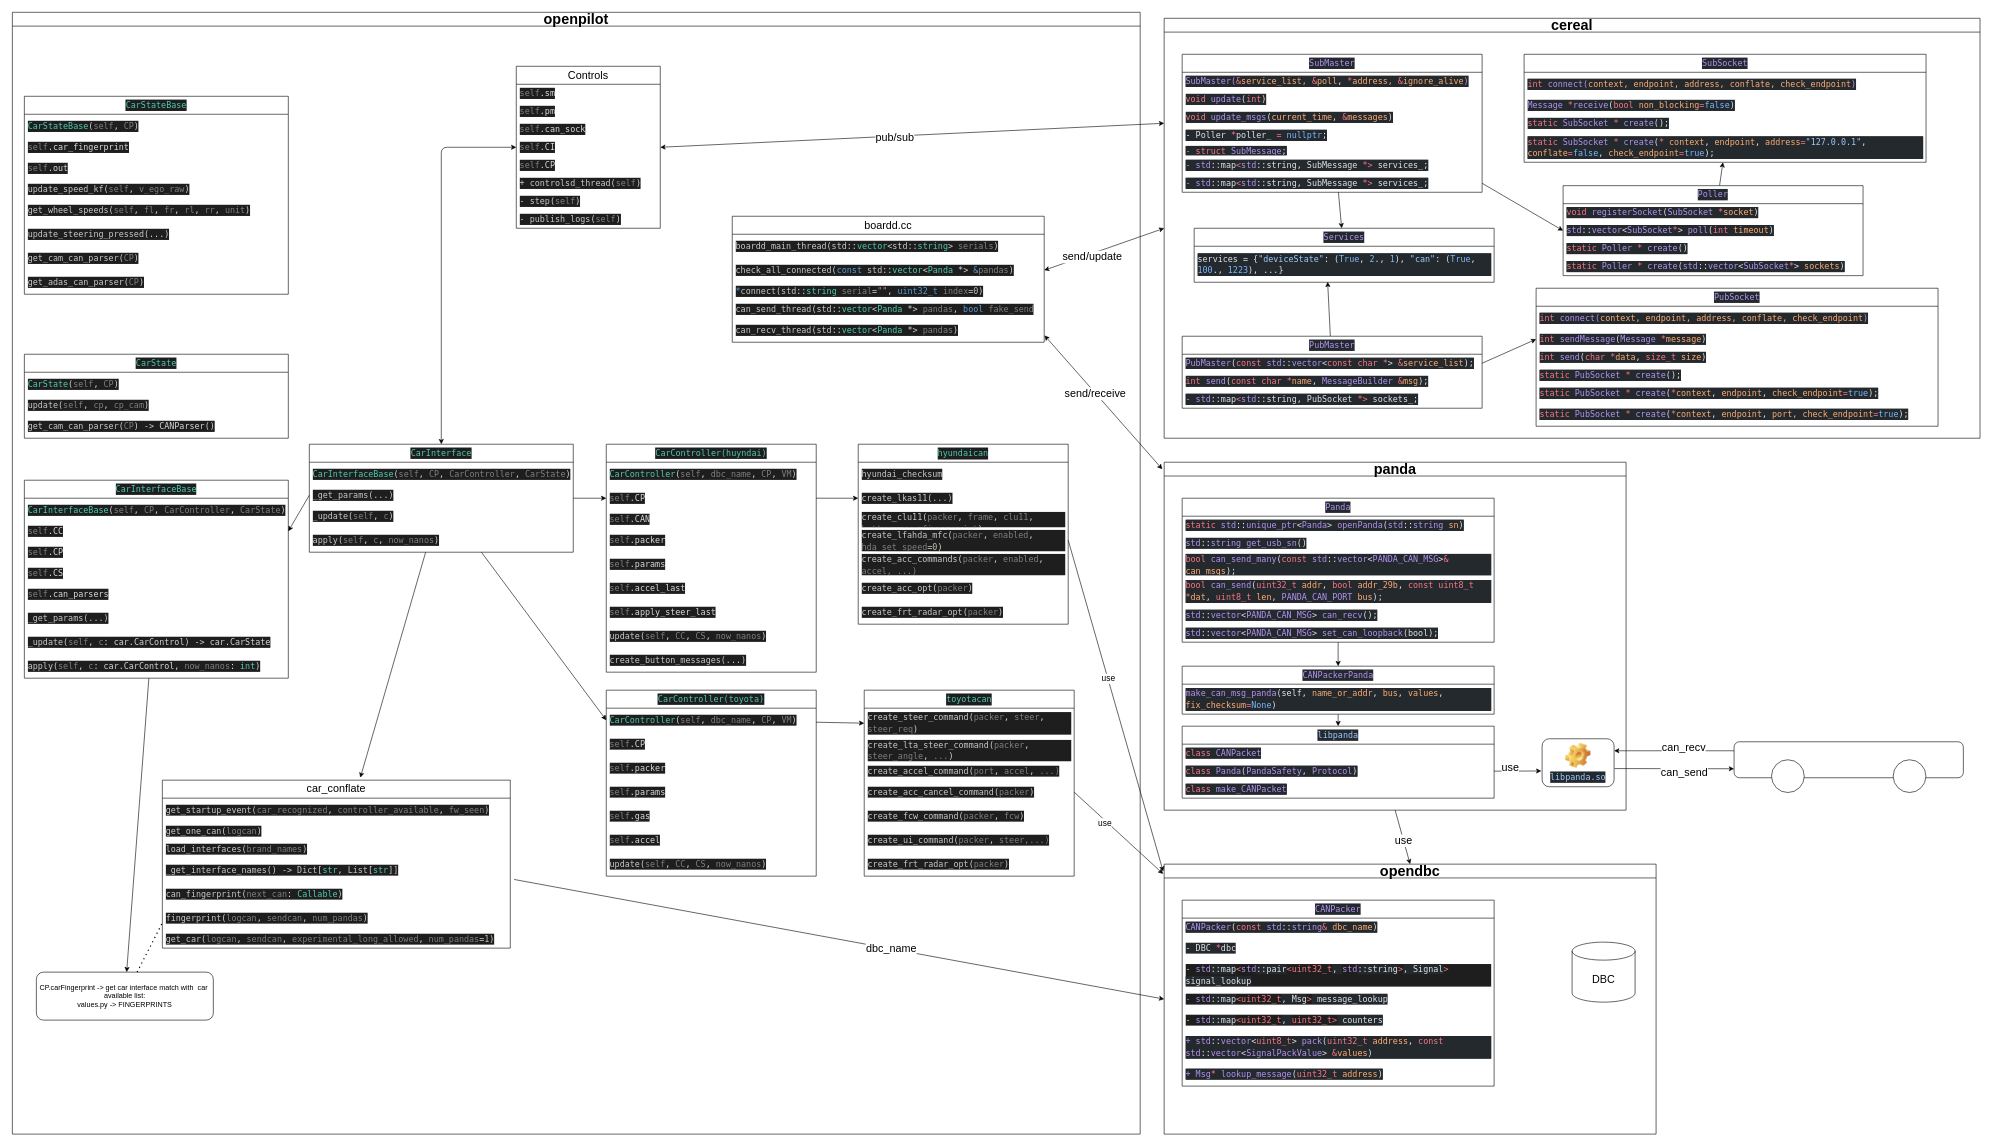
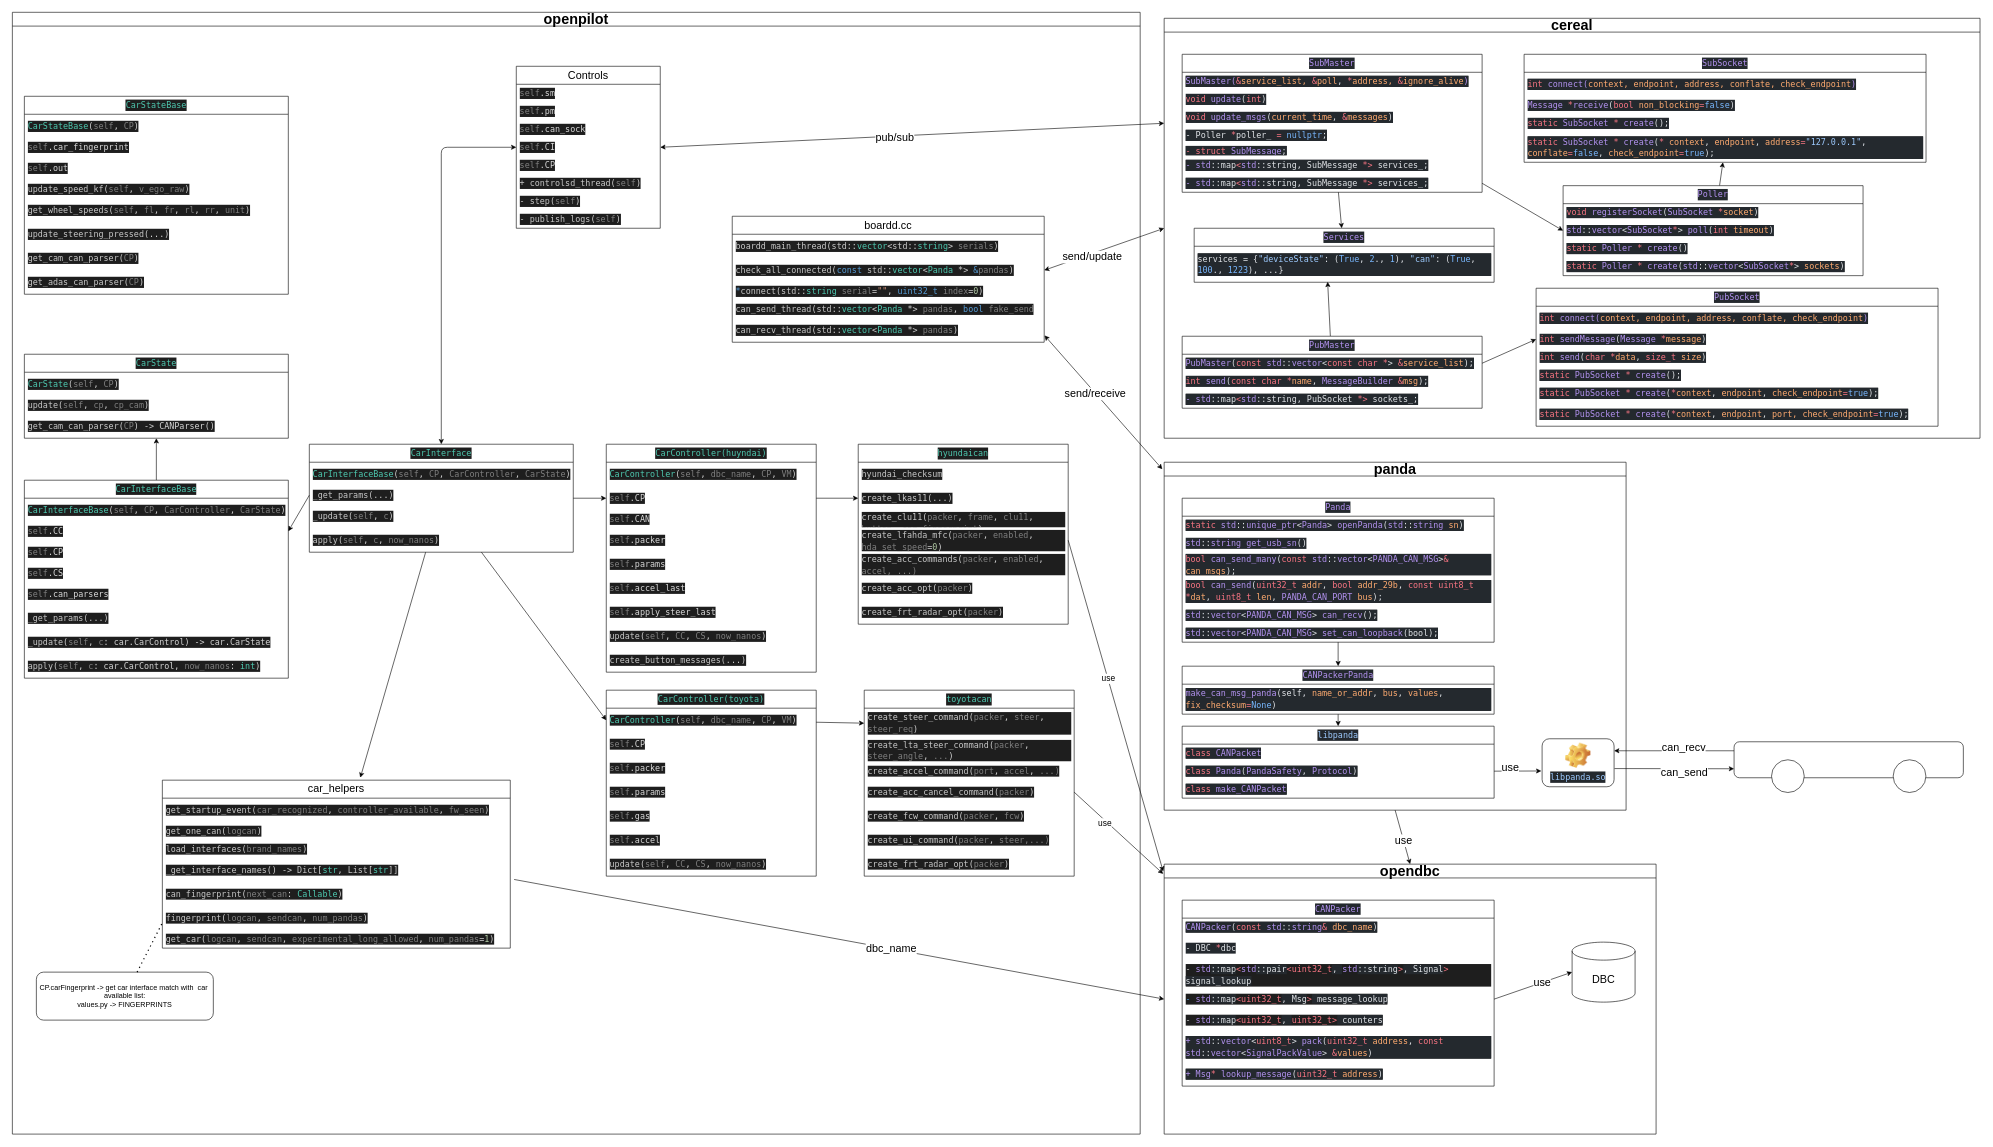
(336, 789) -> (336, 789)
(138, 824) -> (156, 461)
none -> (1532, 986)
